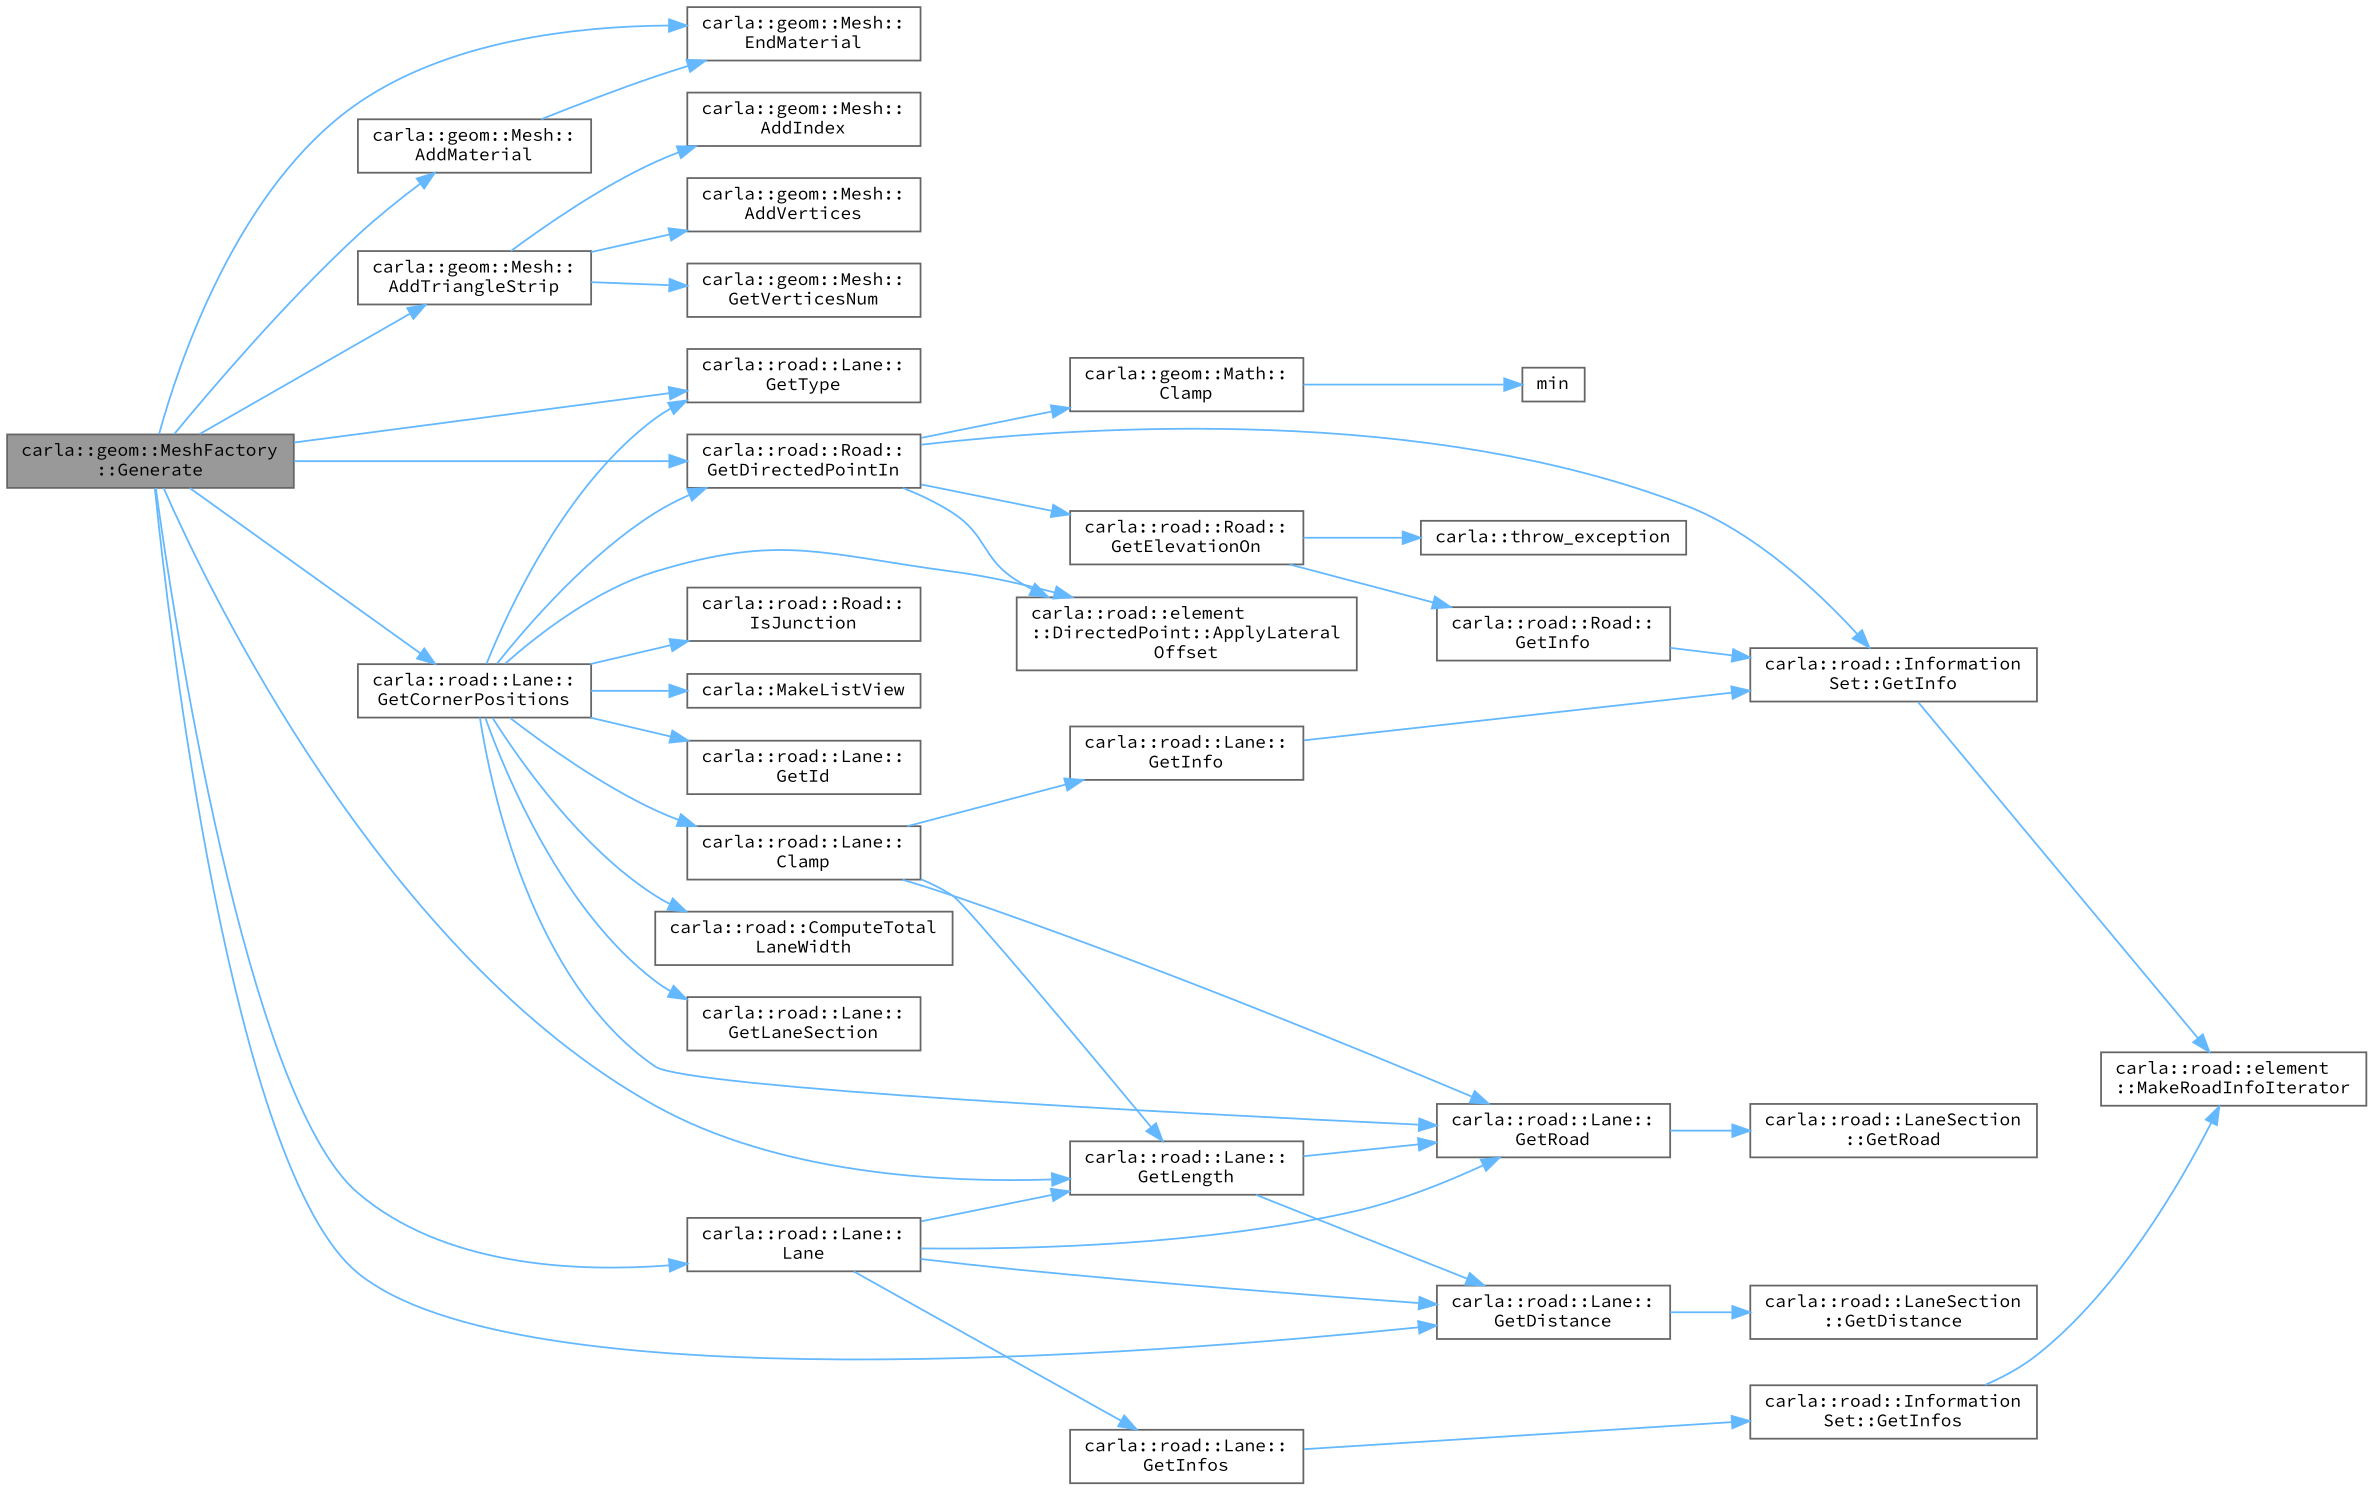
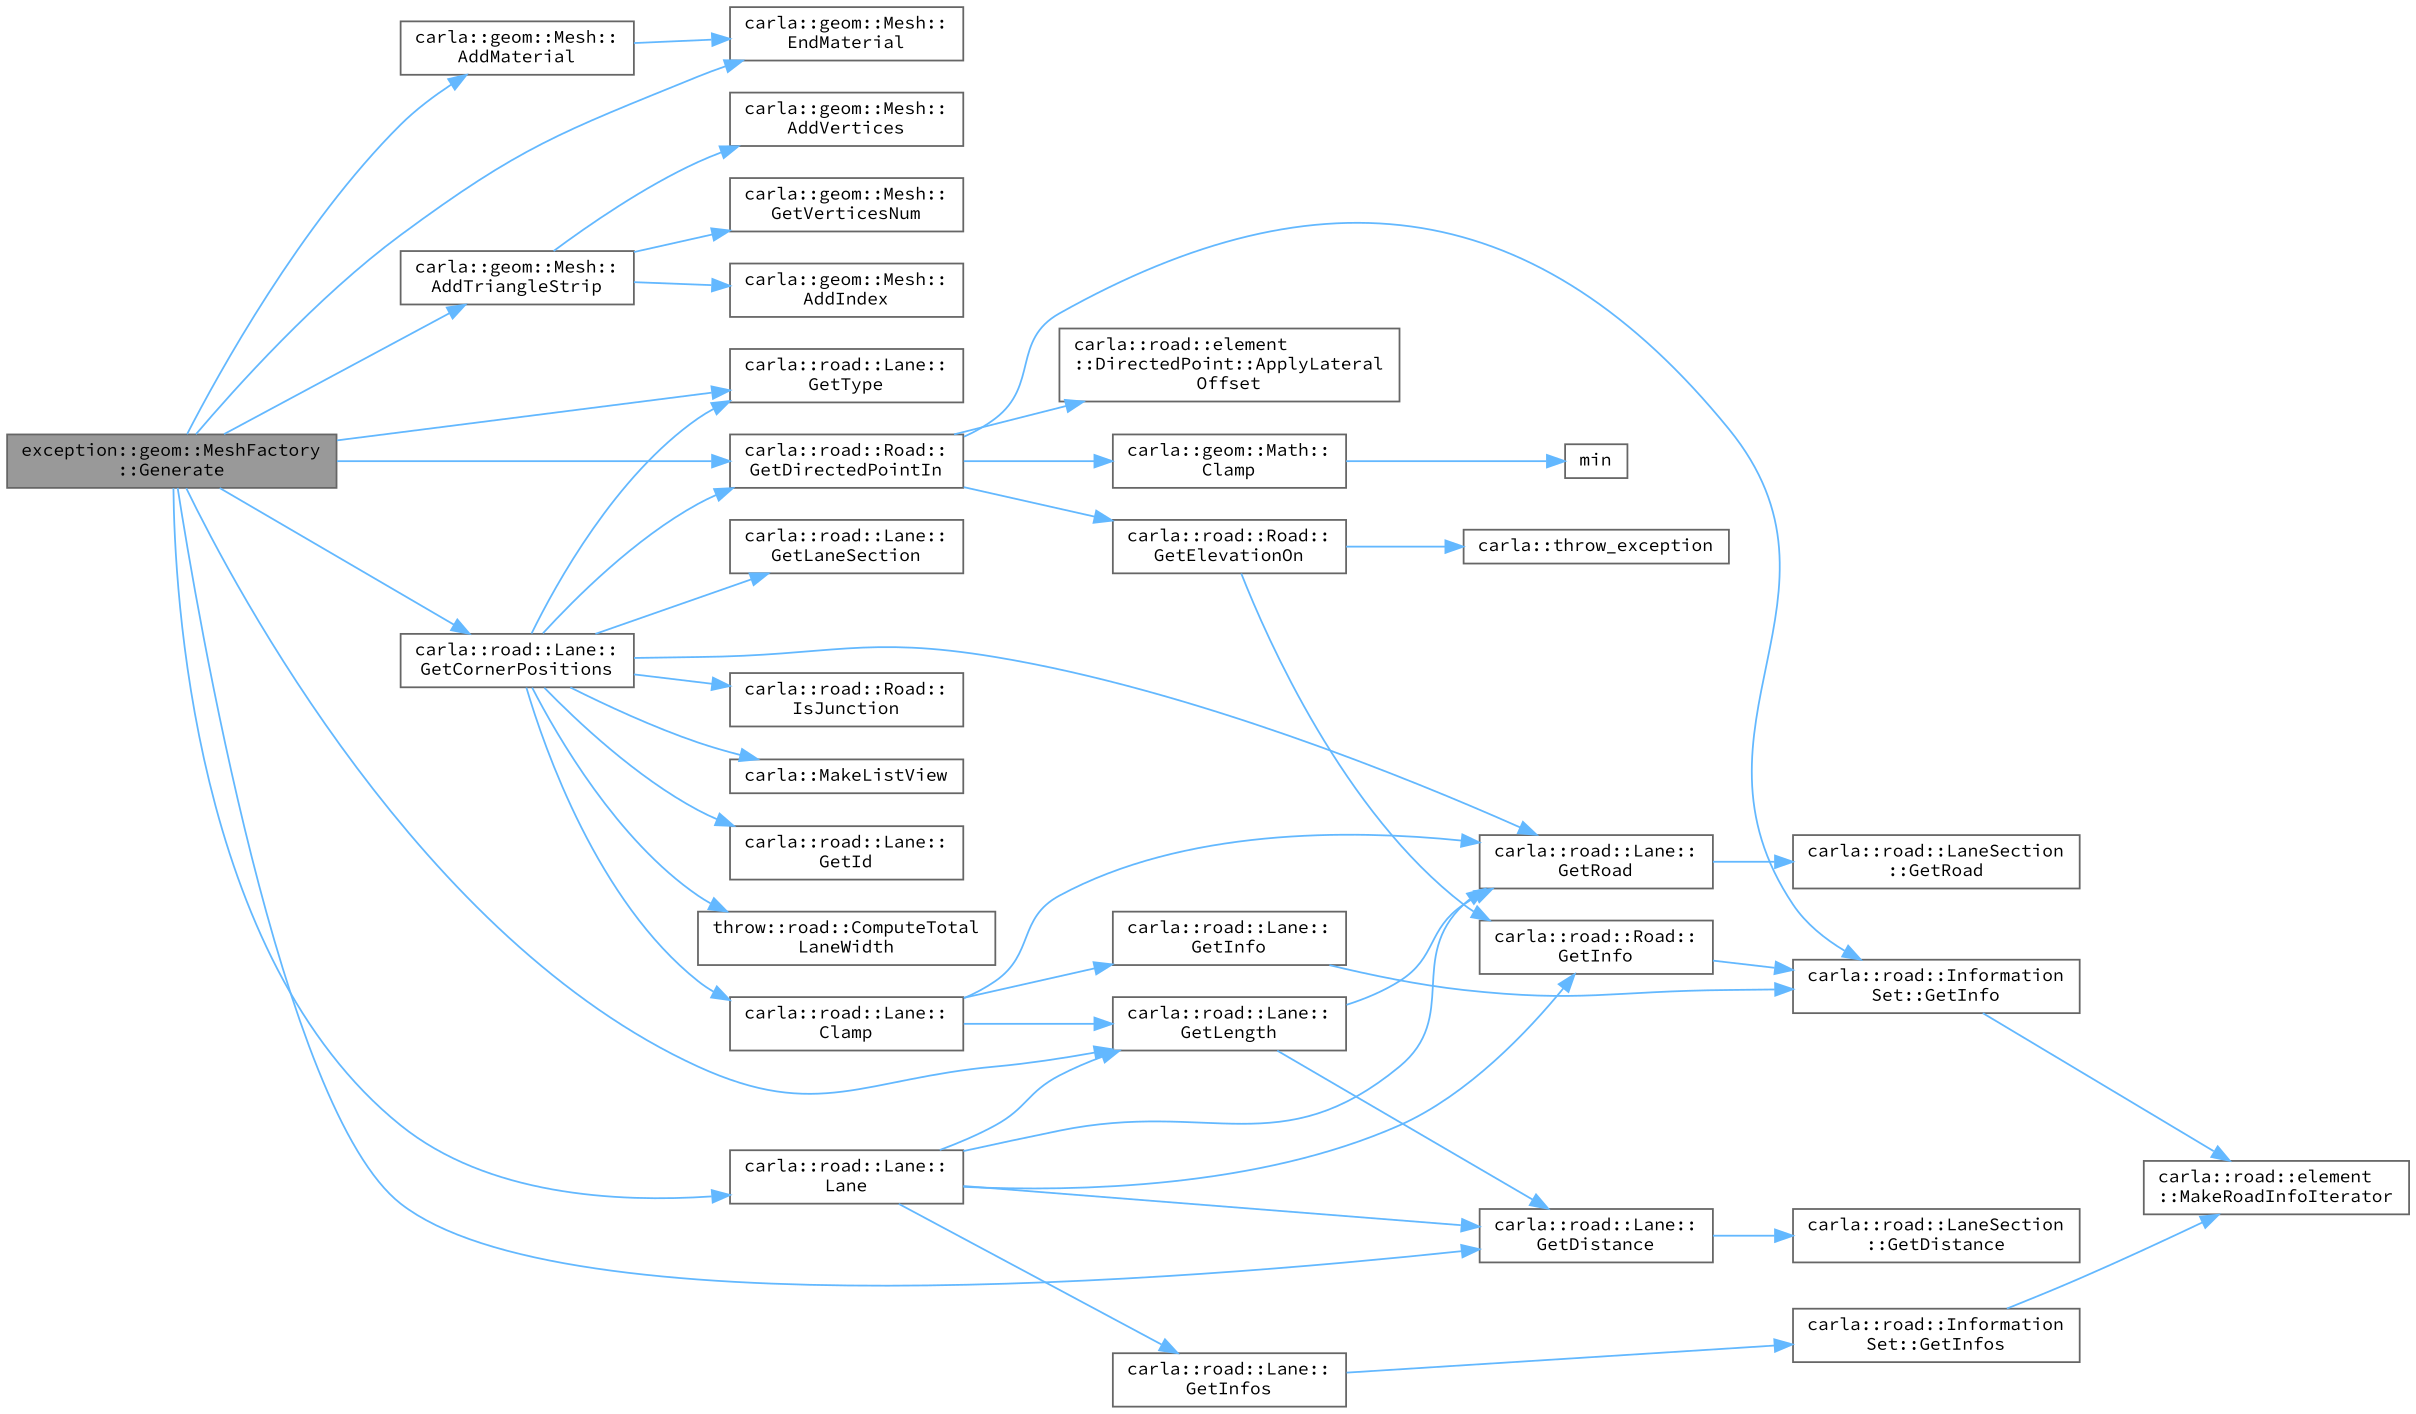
(150, 461) -> (172, 461)
(767, 550) -> none
(804, 938) -> (847, 938)
none -> (1291, 1161)
